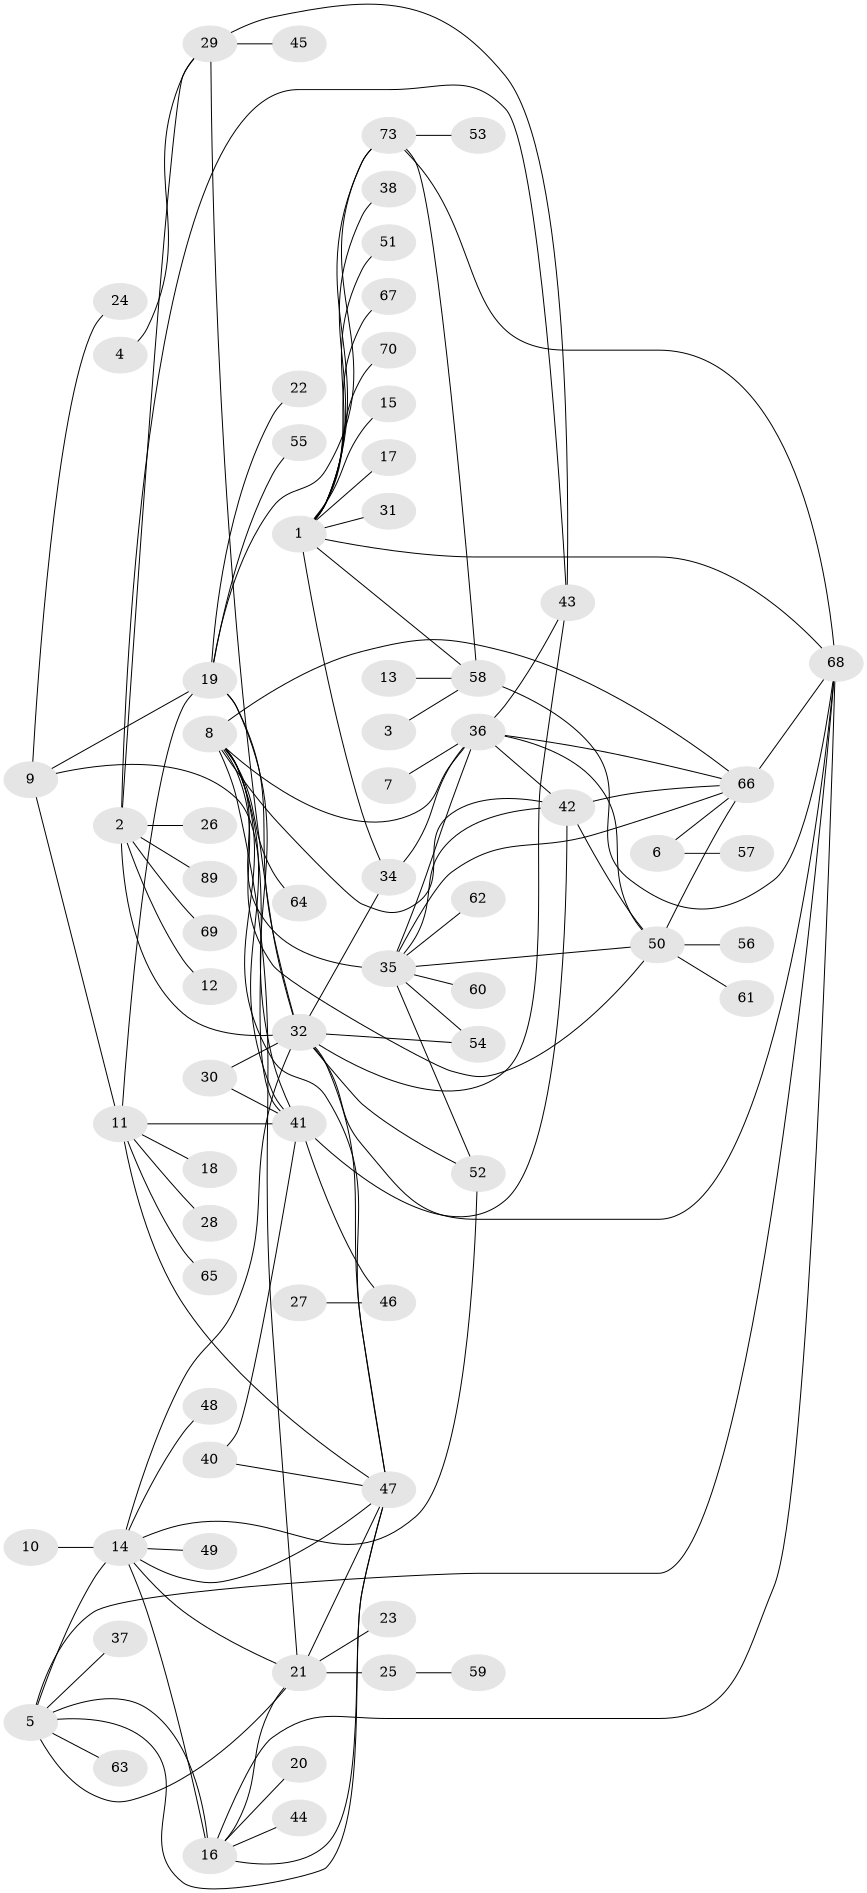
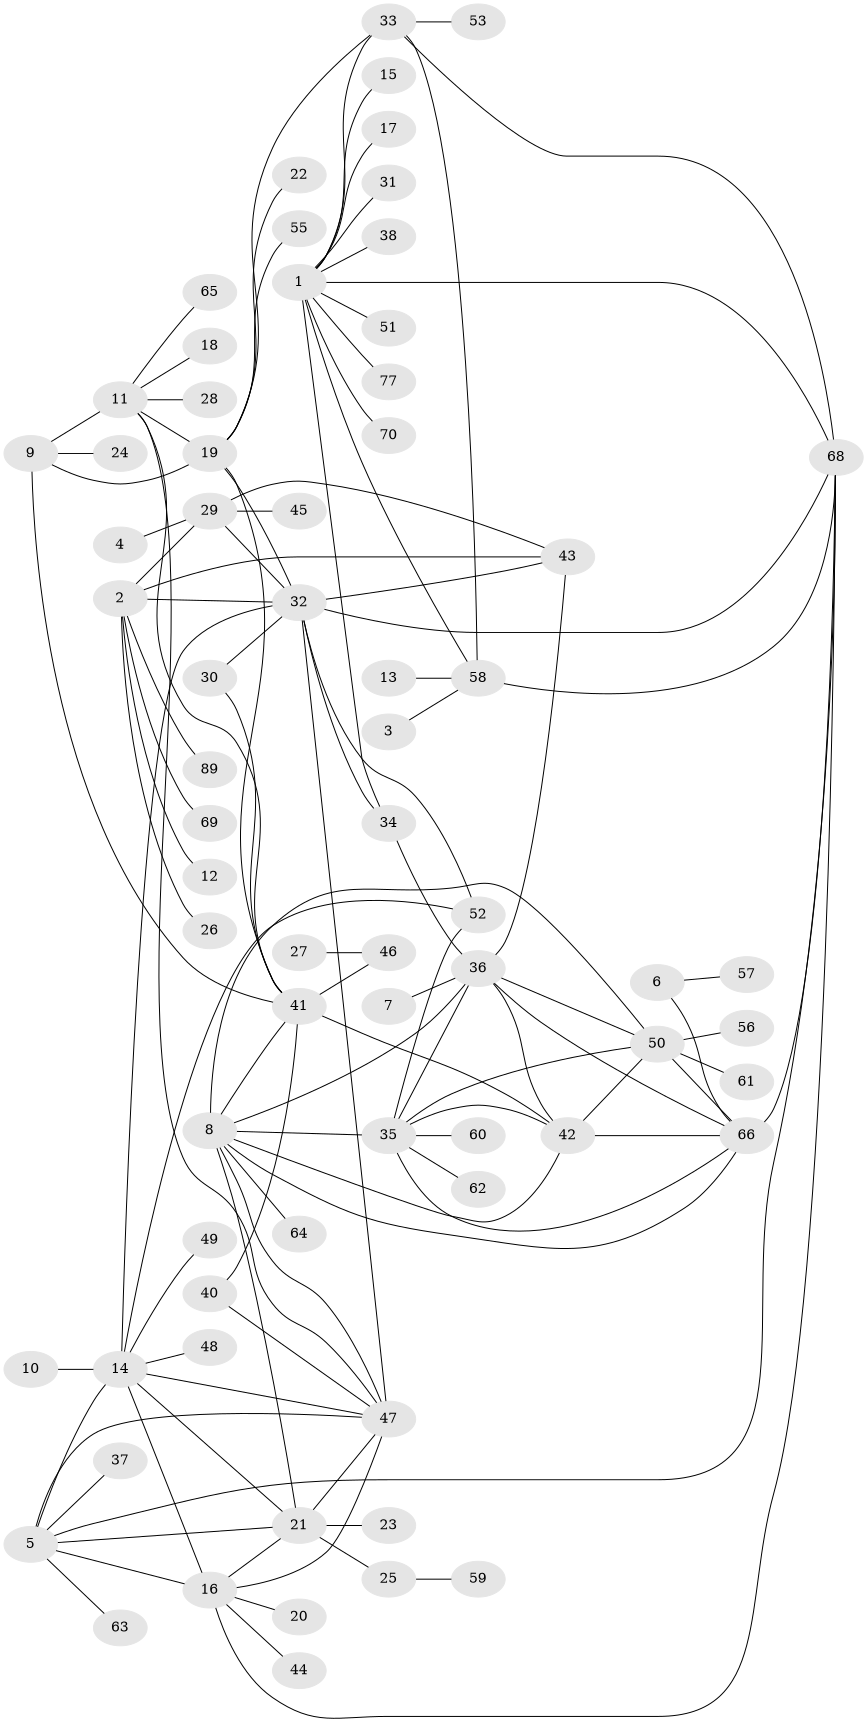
(389, 135) -> (389, 22)
(389, 296) -> (389, 382)
(478, 1044) -> none
